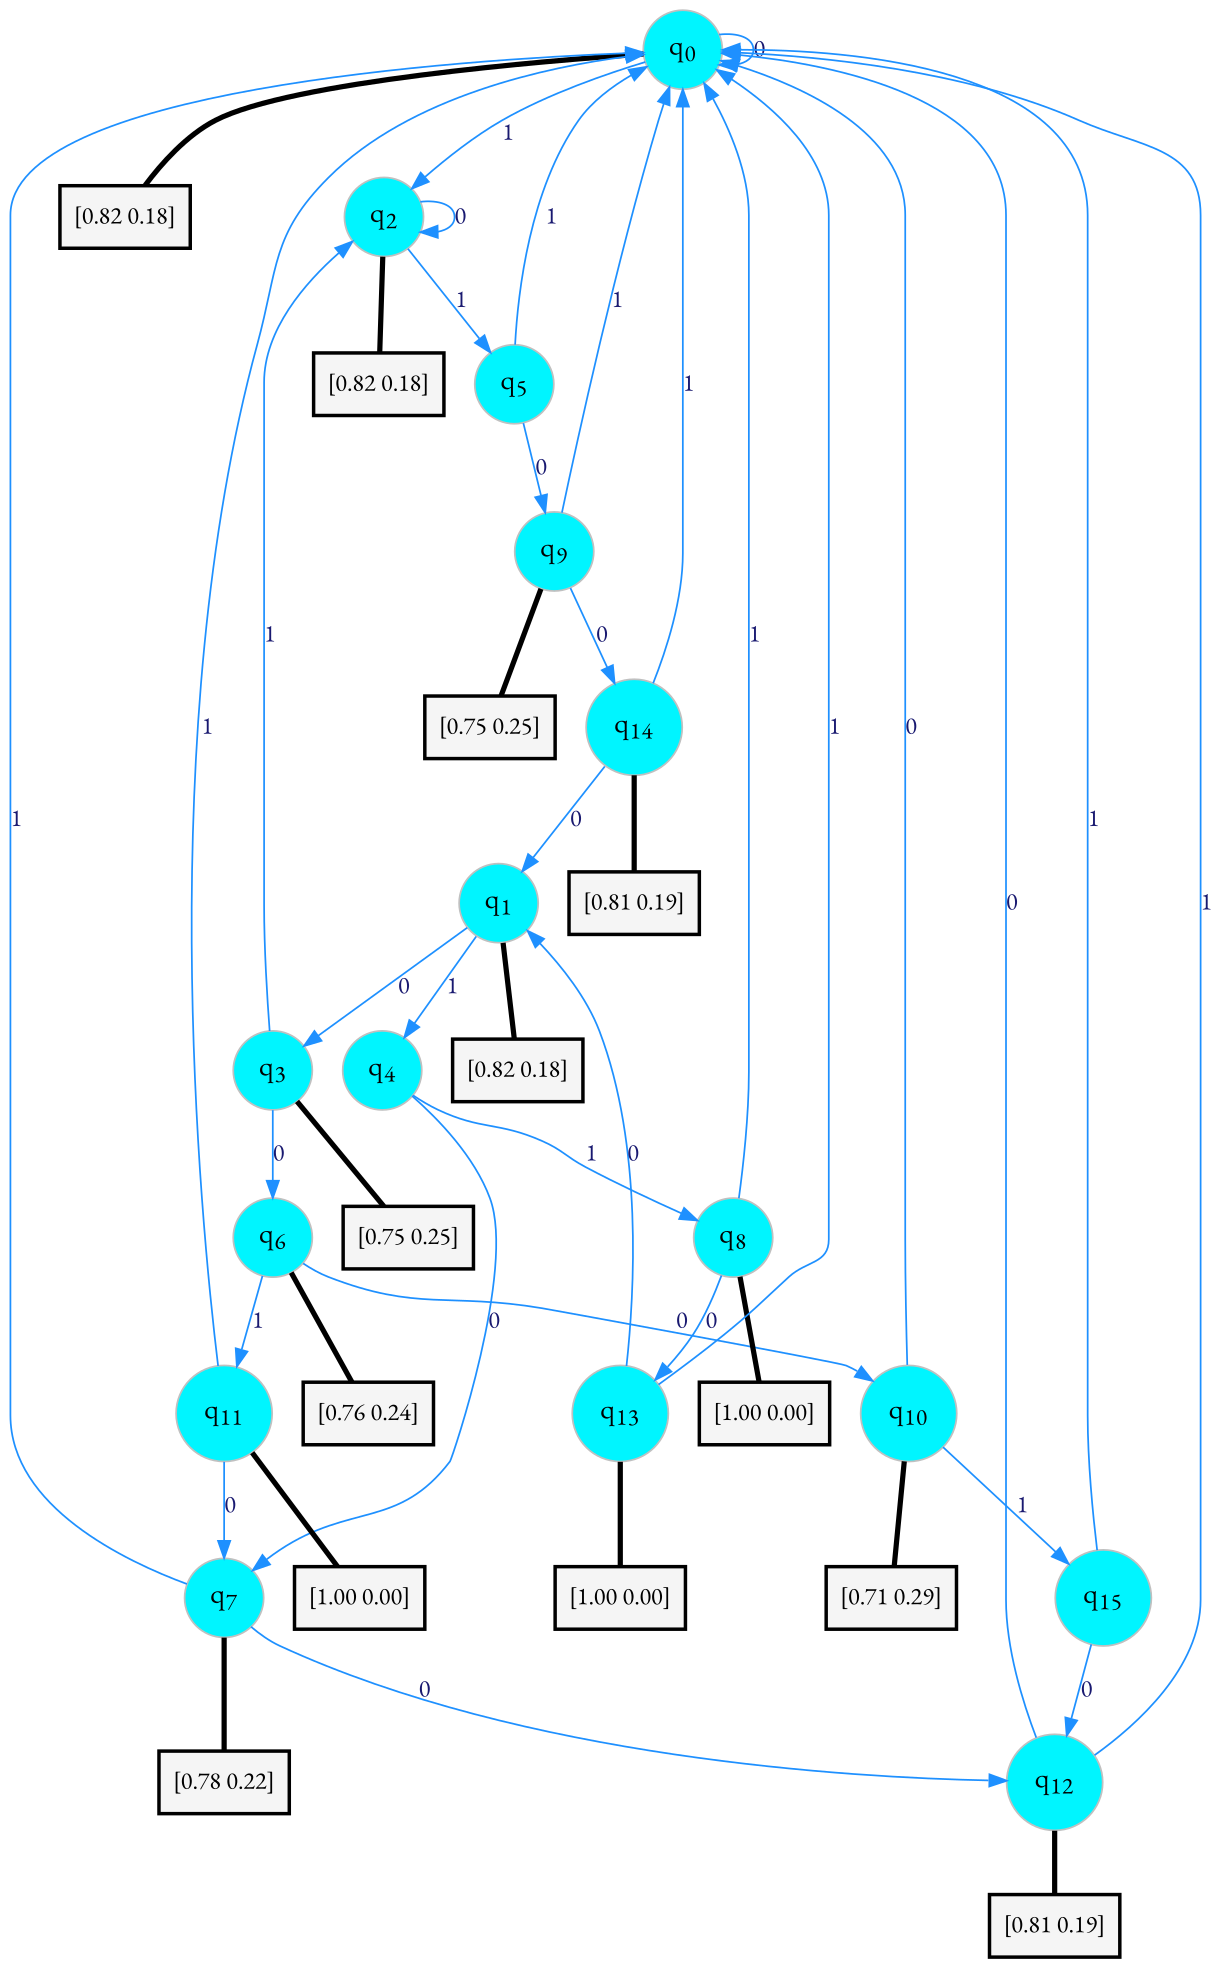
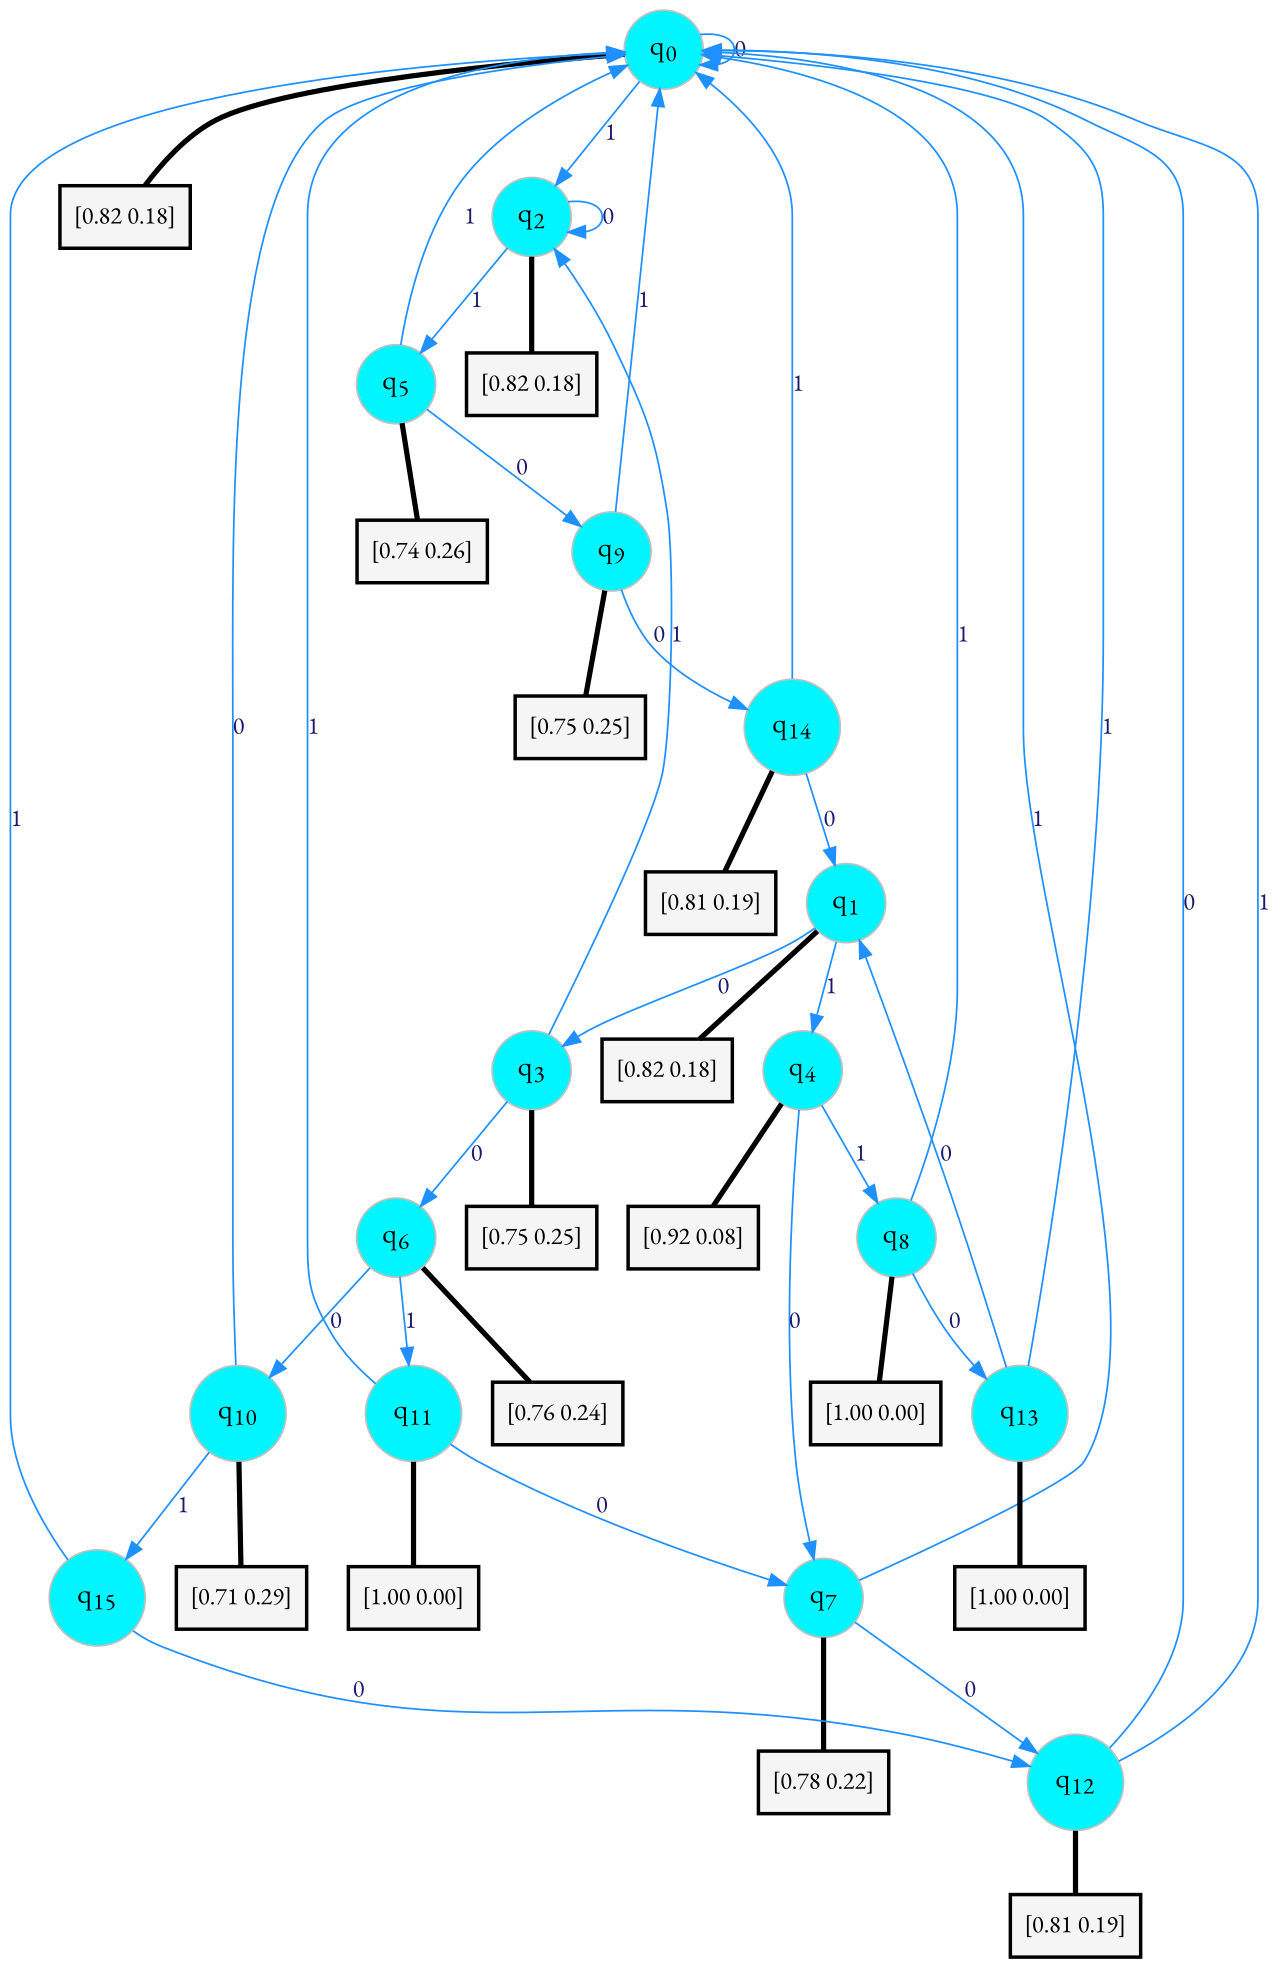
none -> (422, 551)
none -> (693, 1238)
